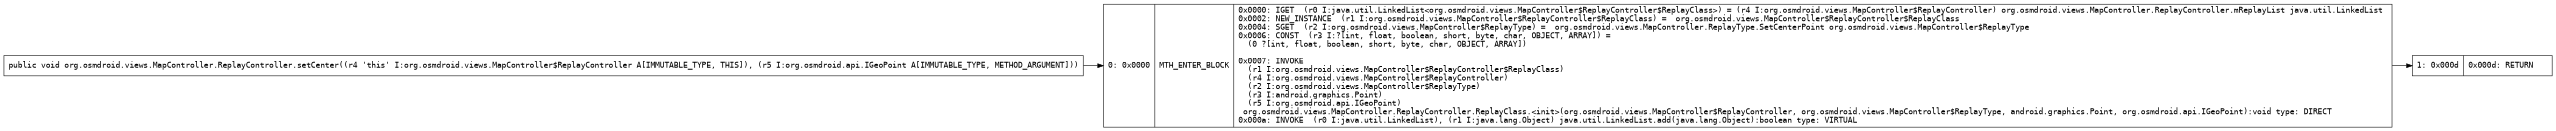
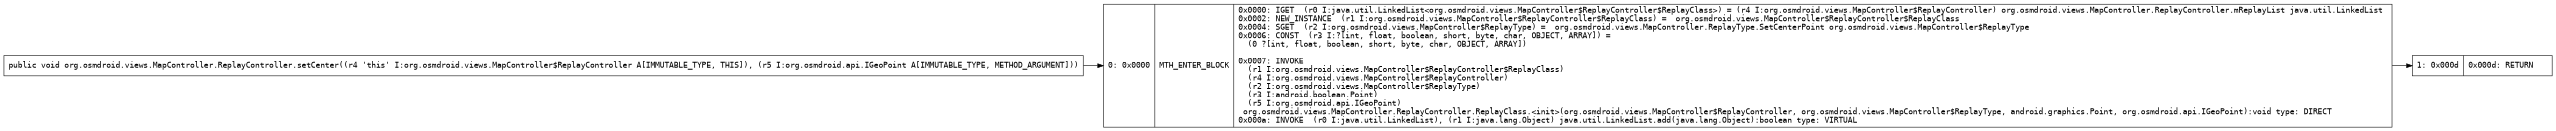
(1310, 95) -> (1308, 95)
